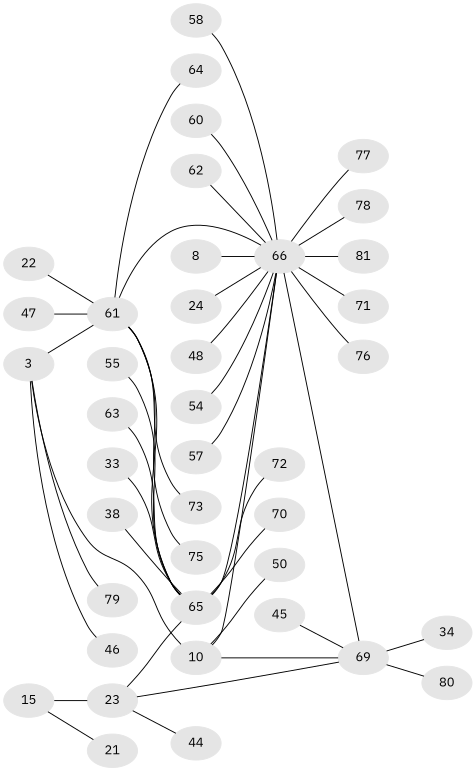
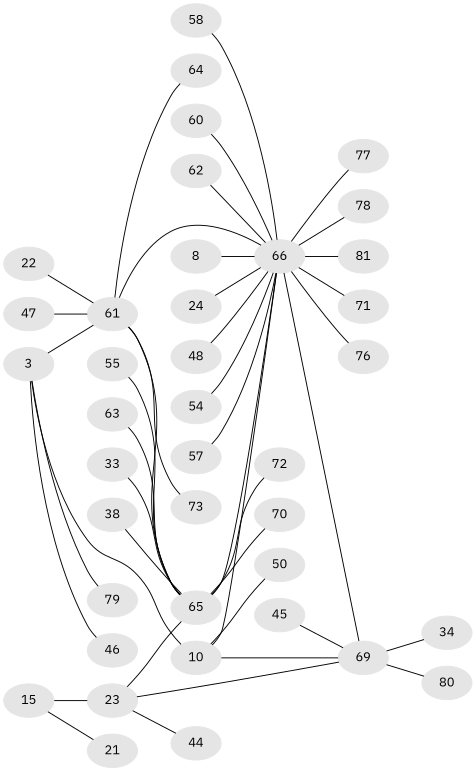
(196, 558) -> none
